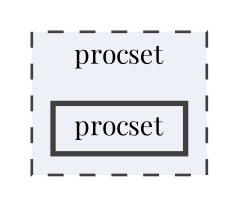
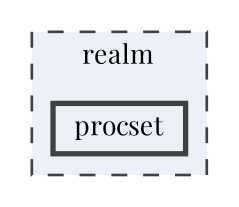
(119, 57) -> (119, 57)
